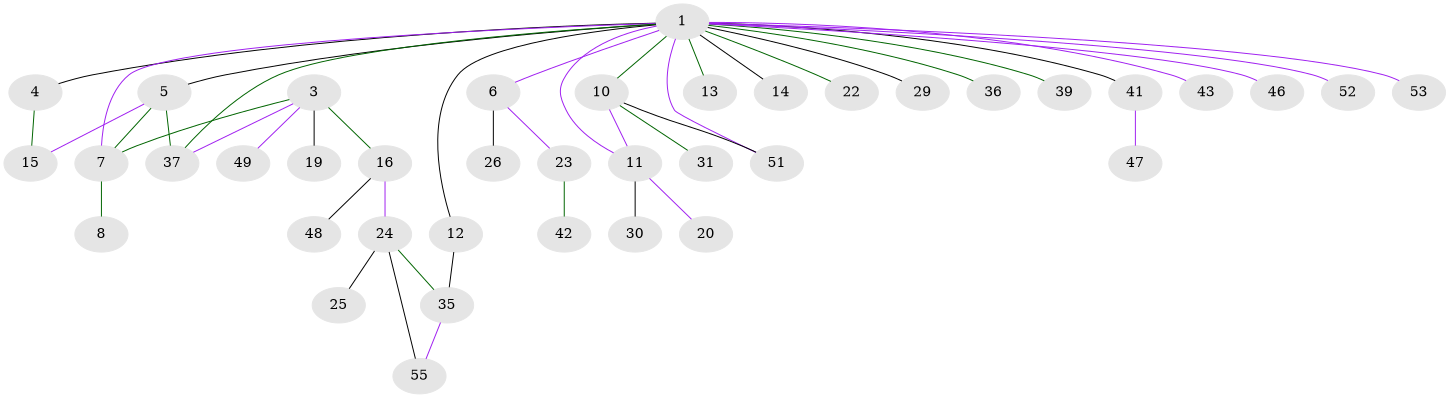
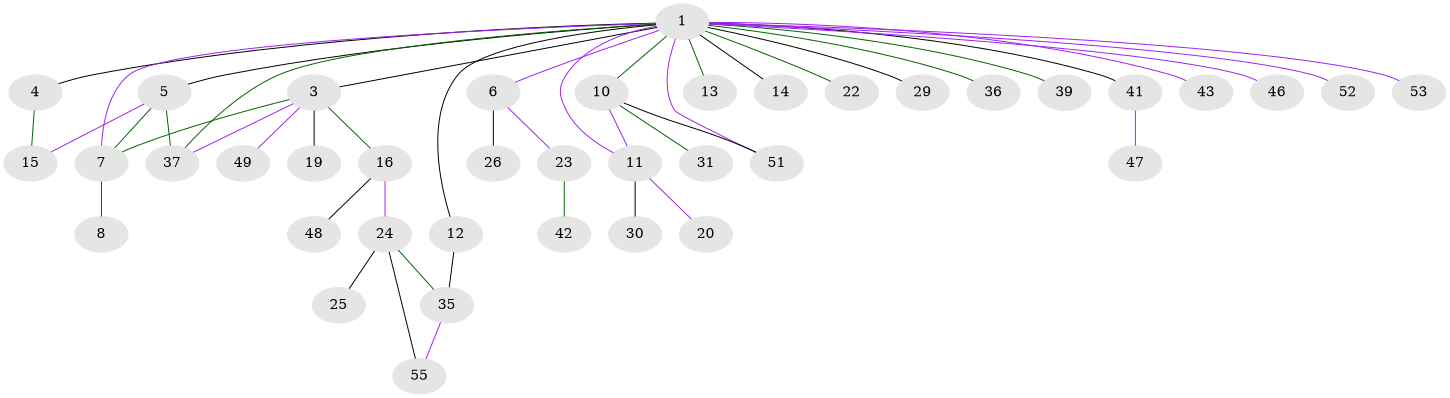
none -> (514, 54)
